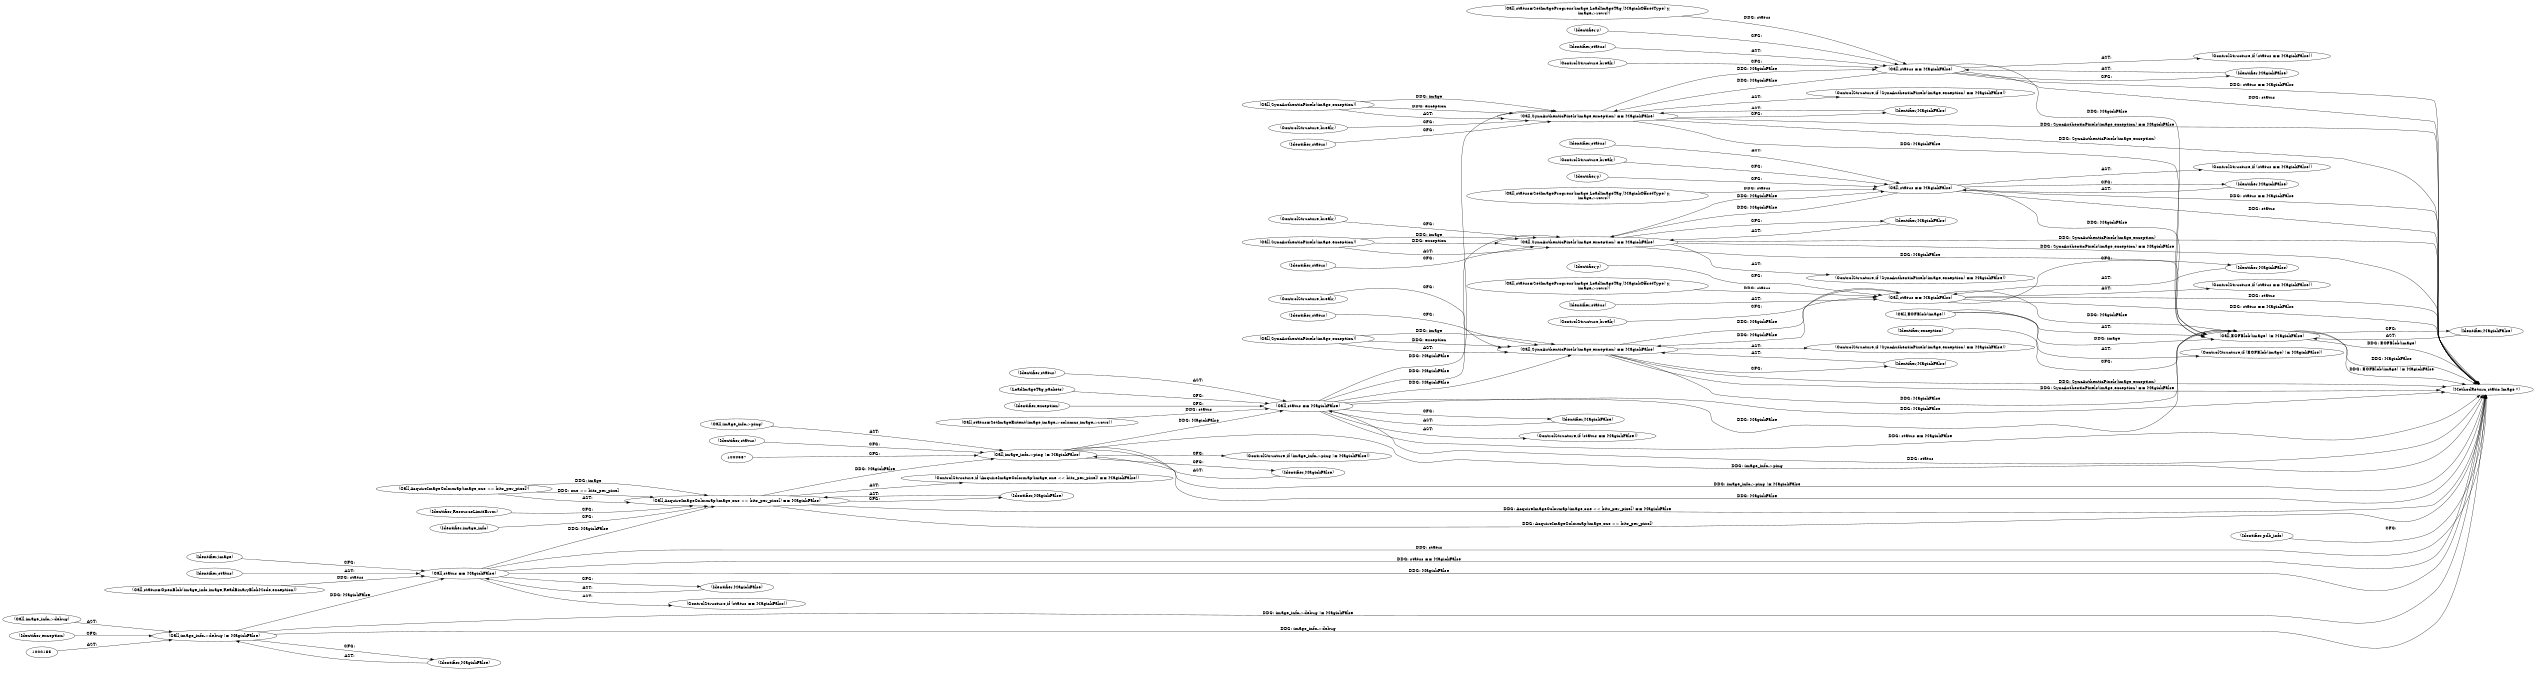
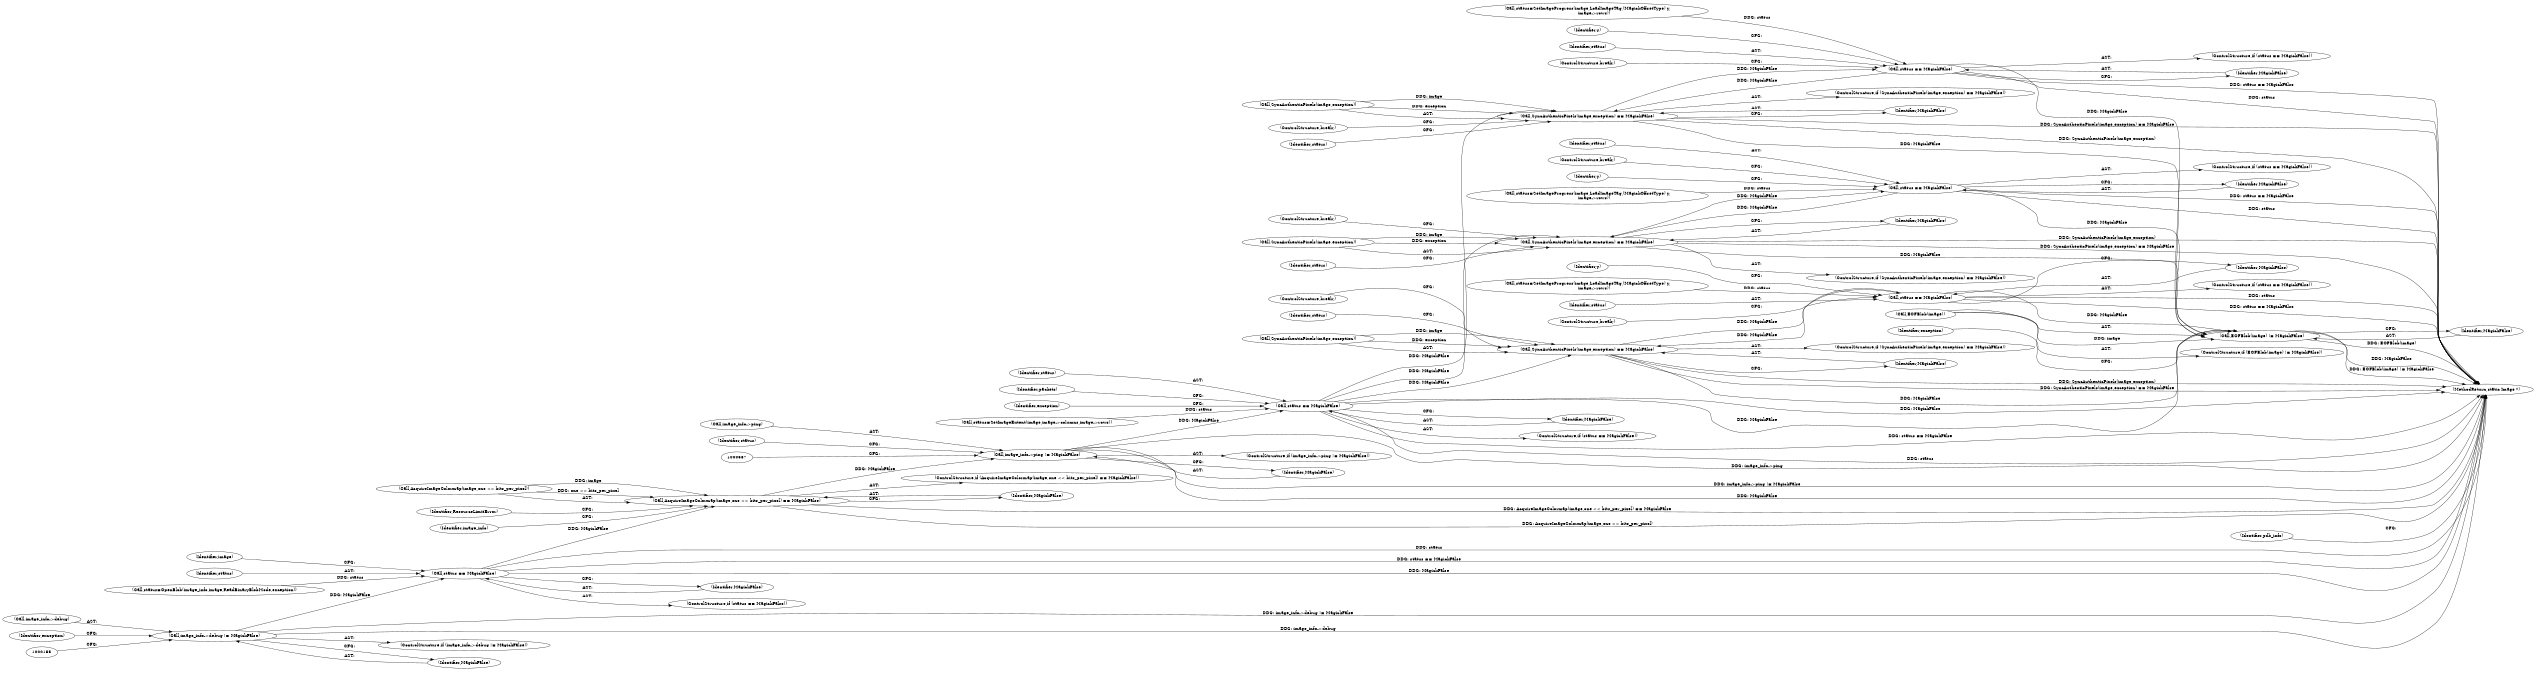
(1037, 390) -> (1037, 390)
(1199, 454) -> (1199, 454)
(93, 645) -> (93, 645)
none -> (464, 645)
